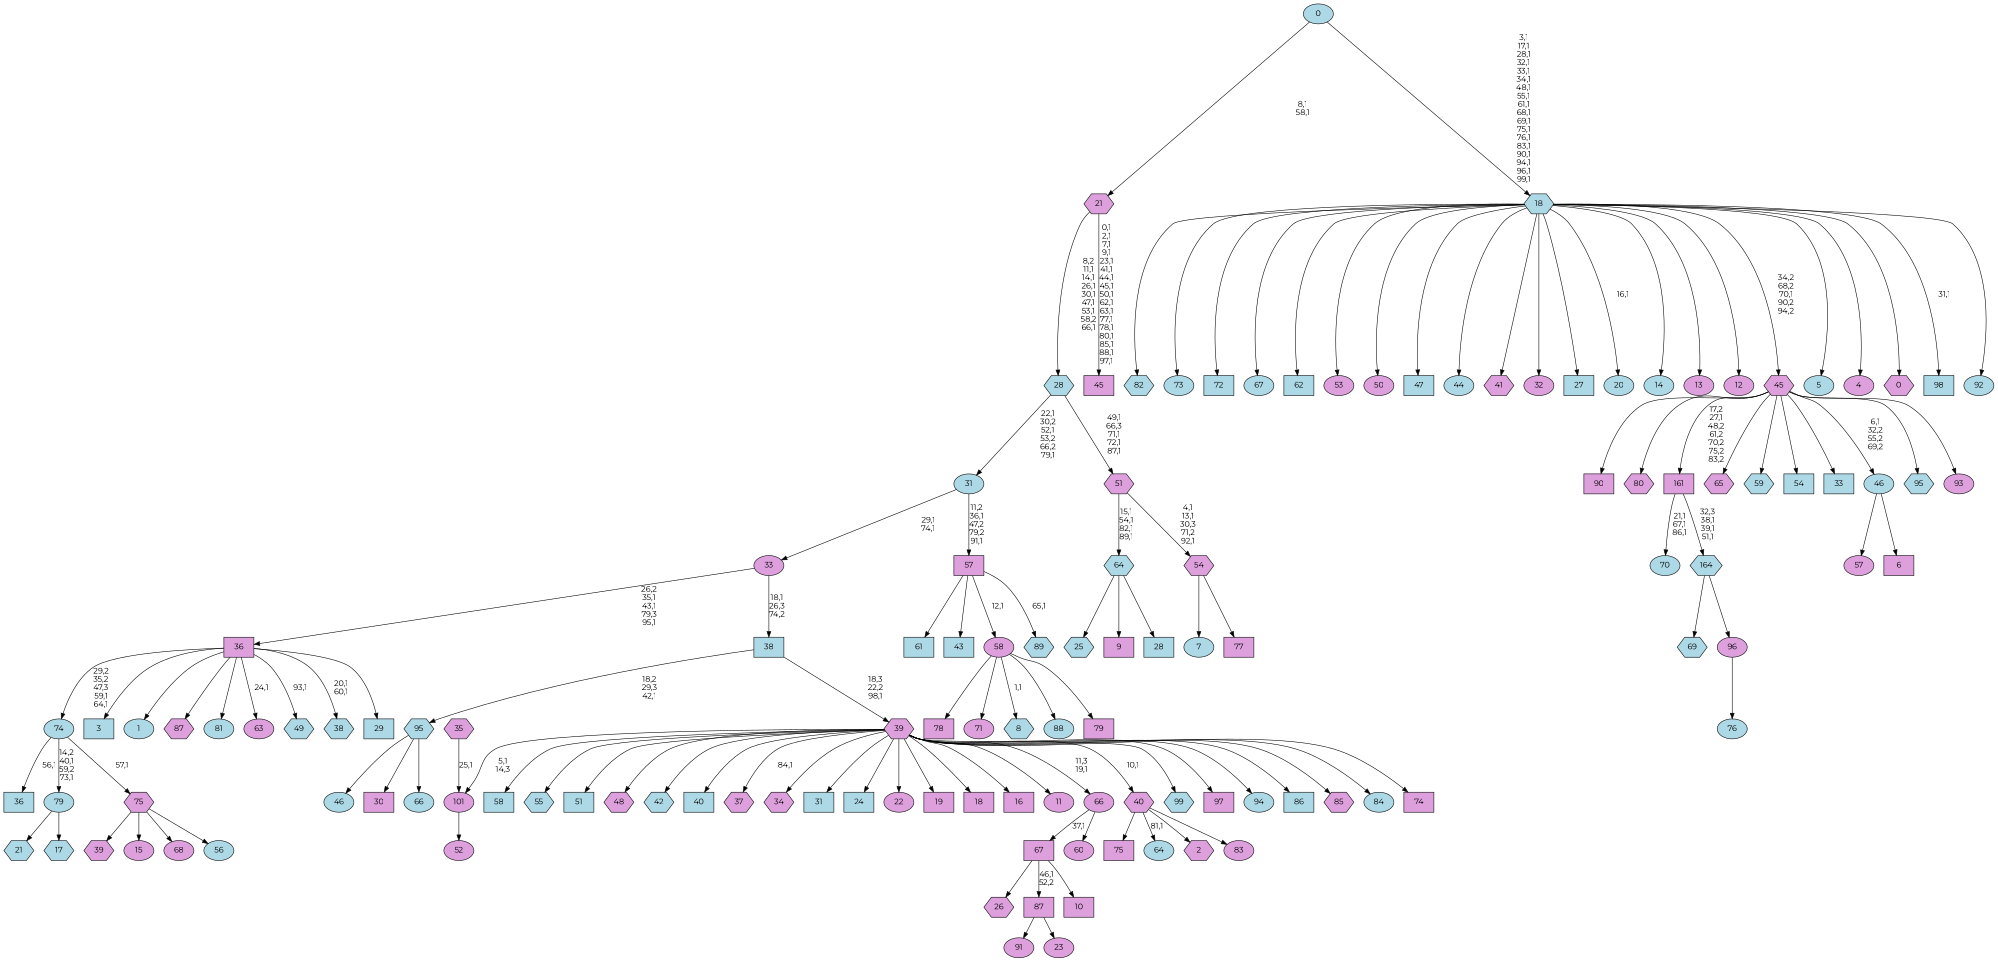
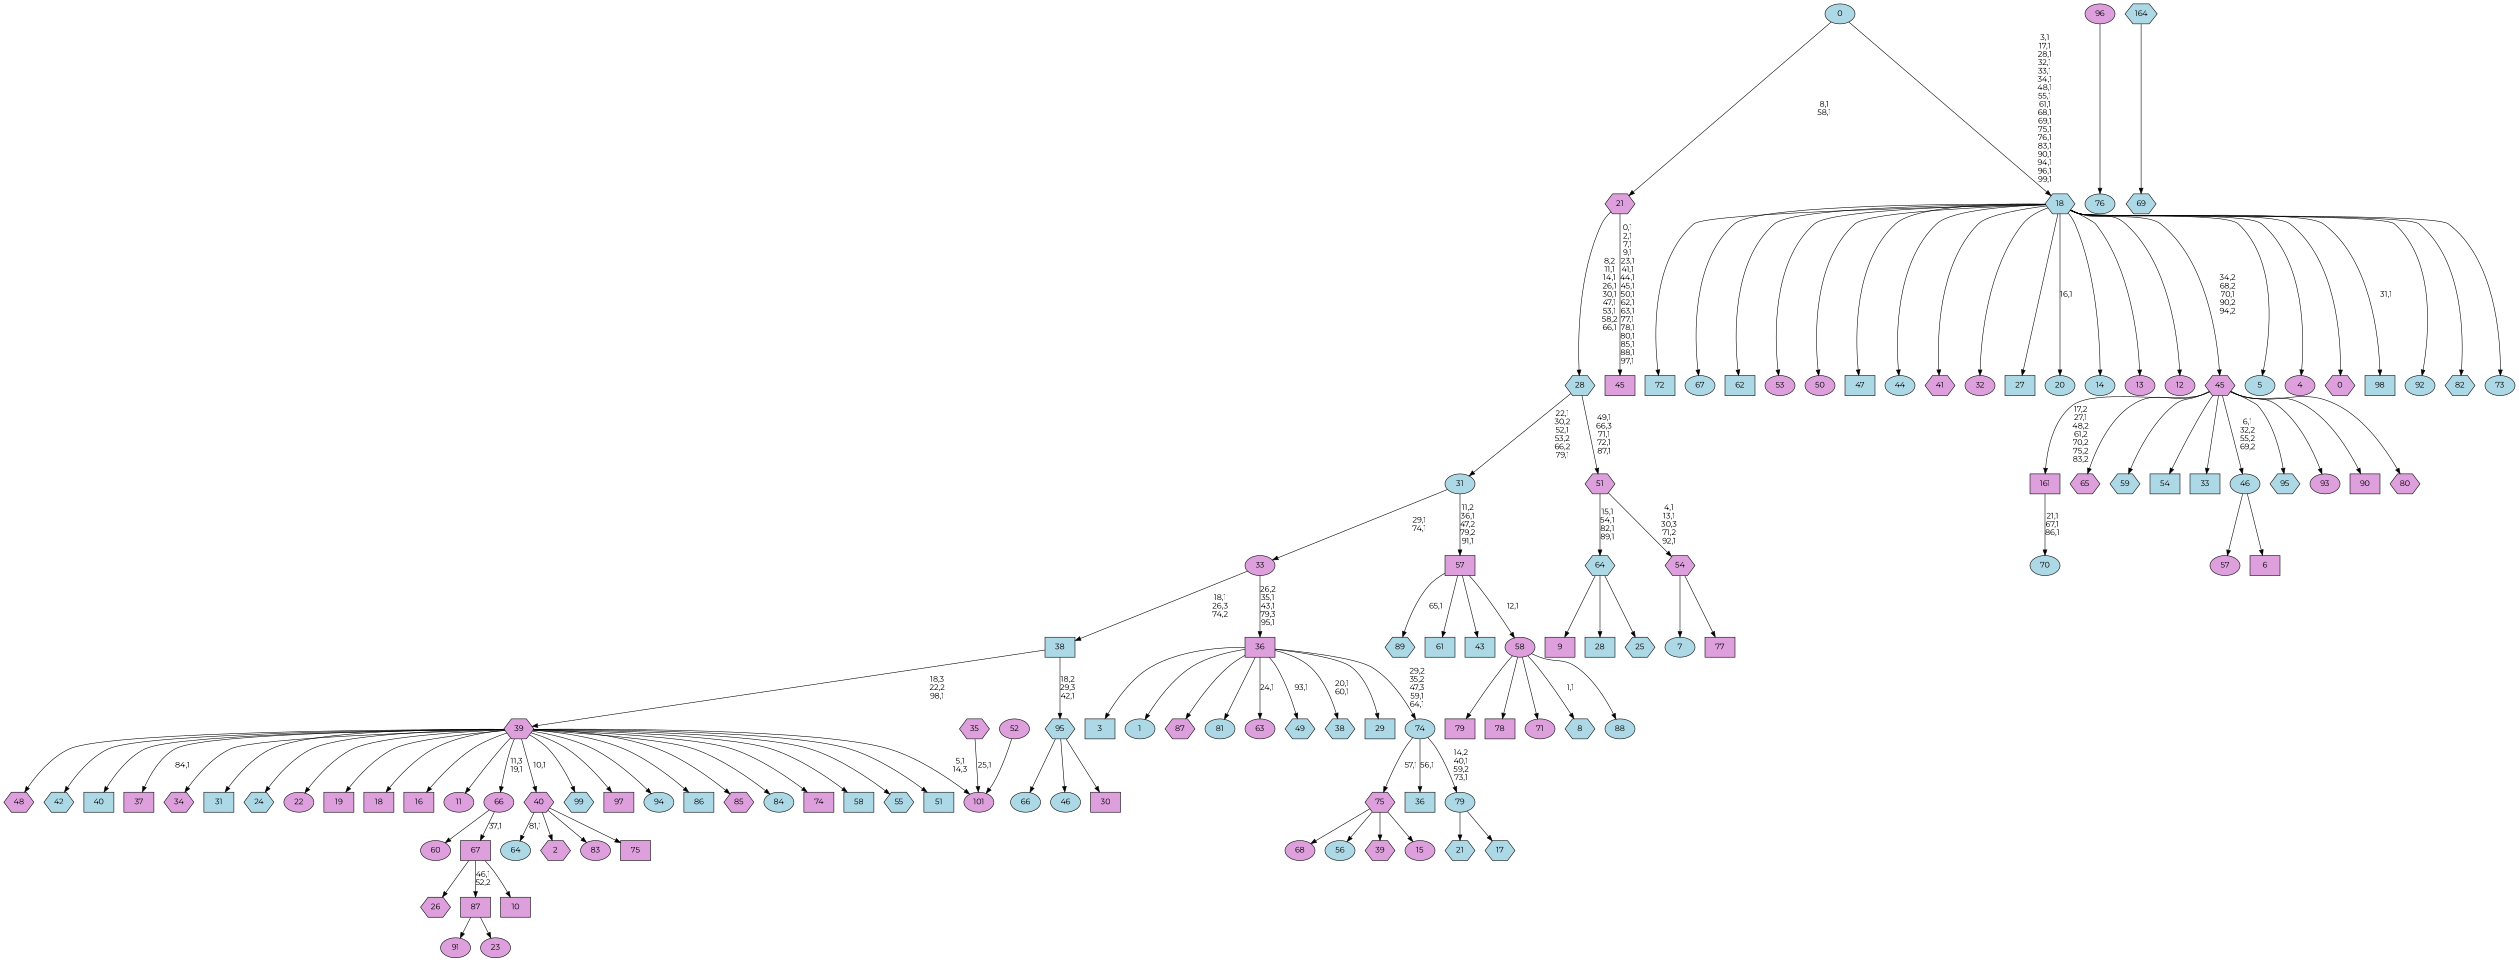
(1693, 522) -> none
(1718, 604) -> none
(739, 802) -> (139, 802)
(859, 802) -> (259, 802)
(459, 824) -> (1002, 765)
